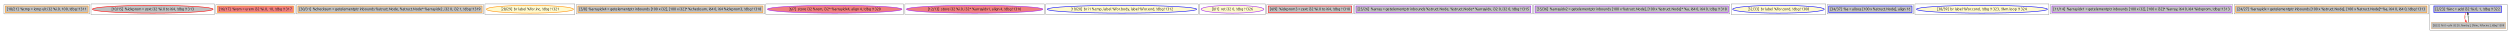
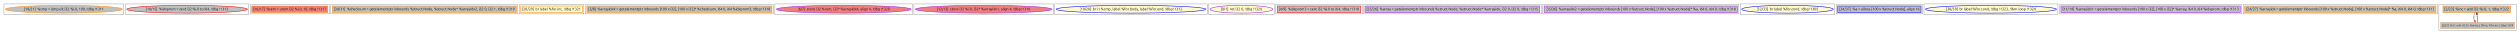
(47, 9) -> (64, 9)
(530, 9) -> (552, 9)
(2468, 9) -> (2477, 9)
